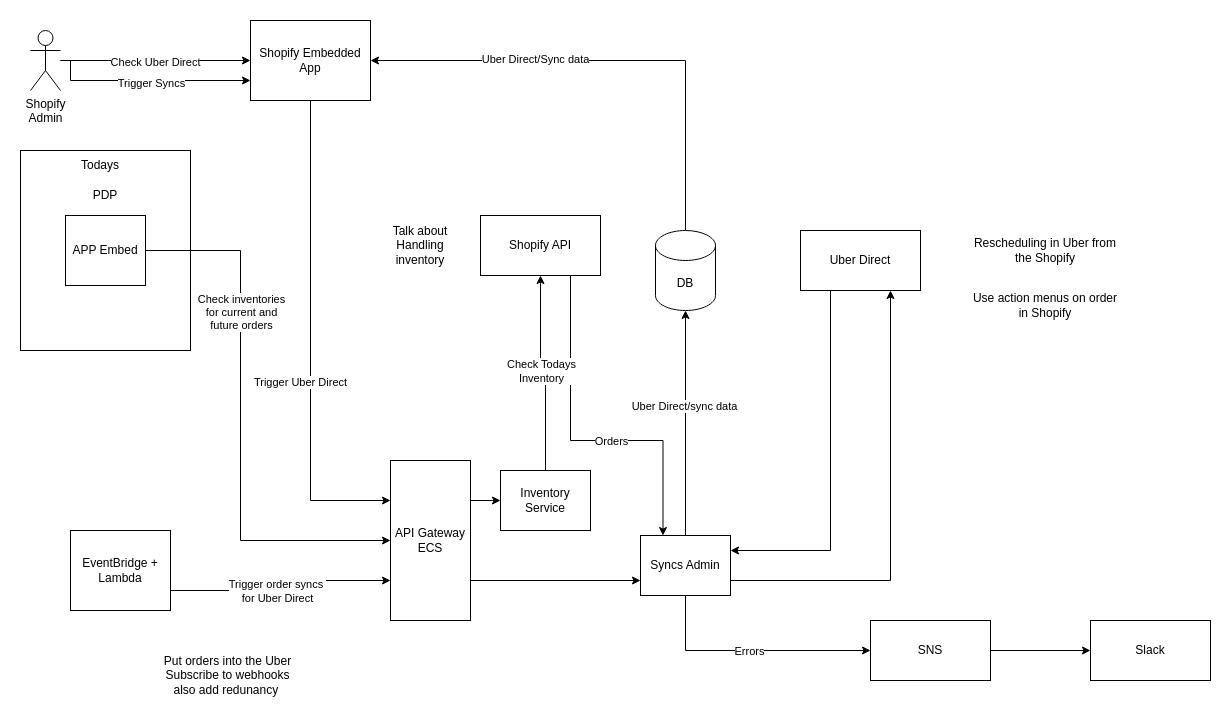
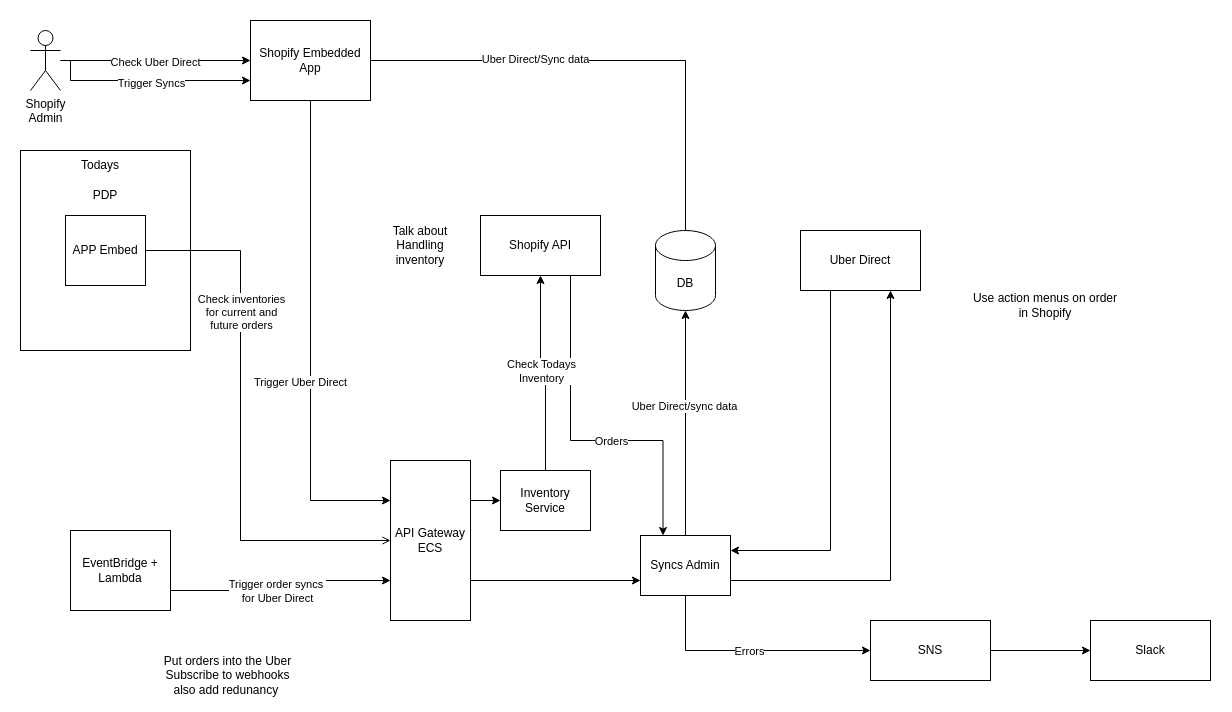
(378, 61) -> (376, 61)
(1046, 251) -> none
(382, 541) -> (384, 541)
